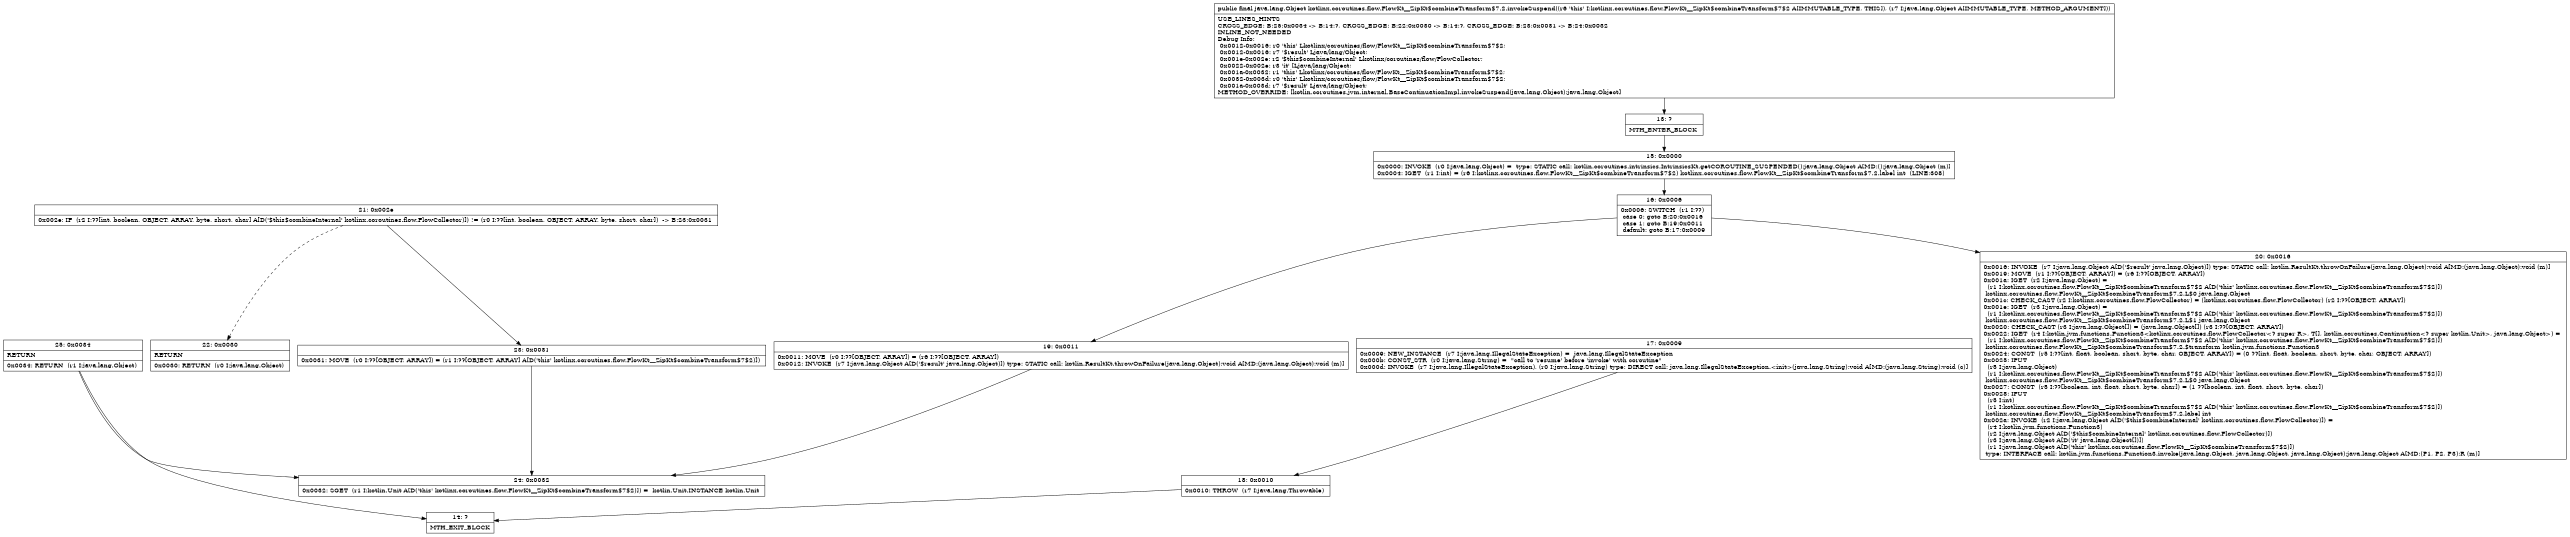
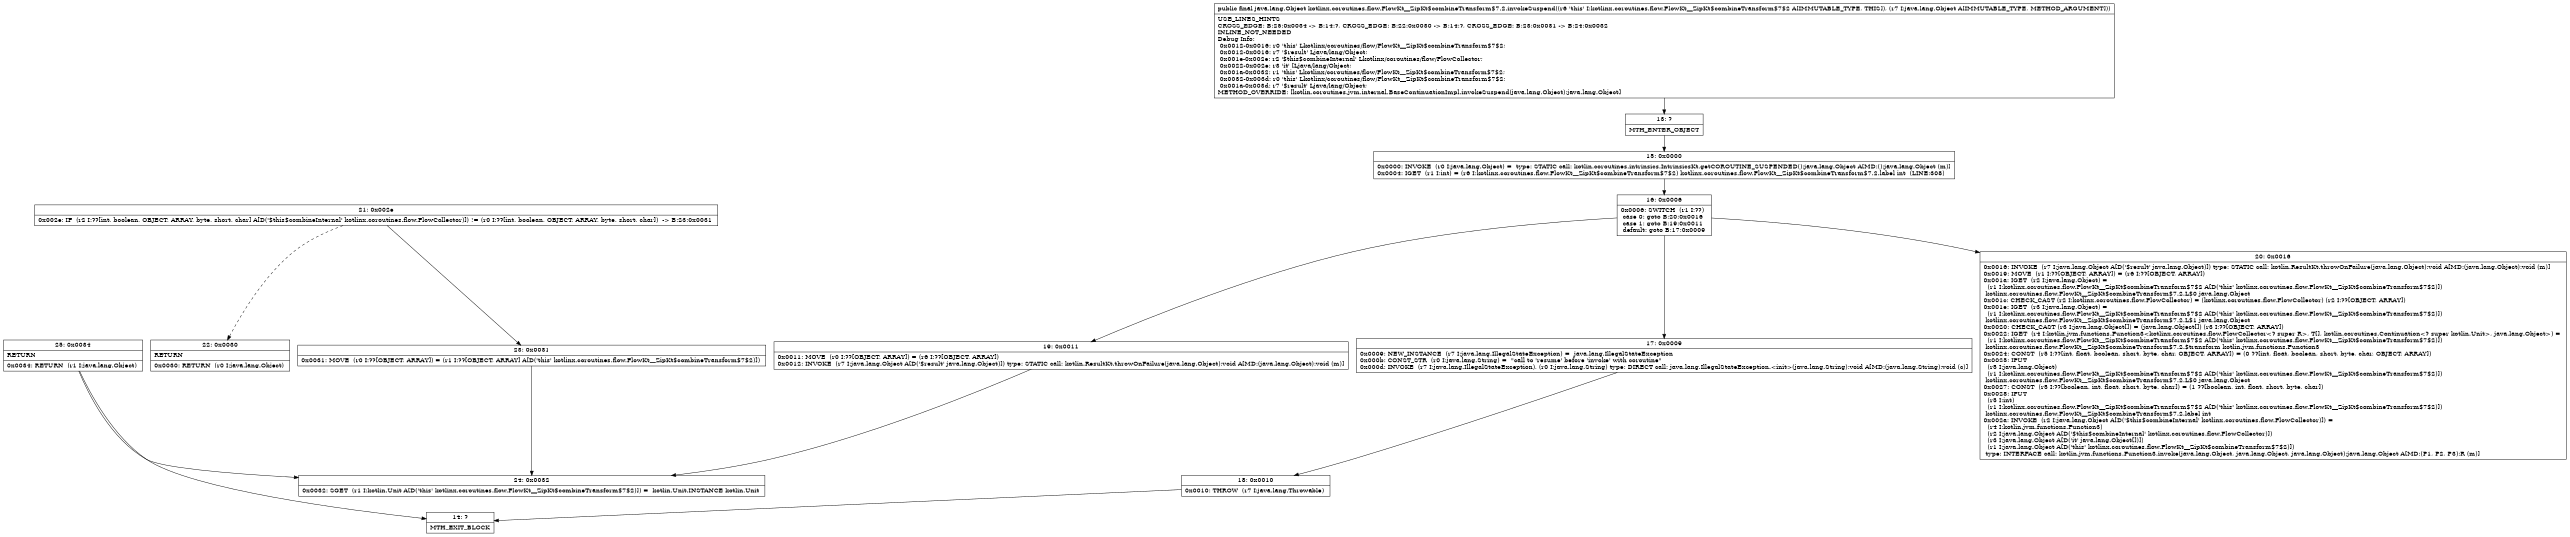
(1663, 130) -> (1664, 130)
none -> (1664, 285)
